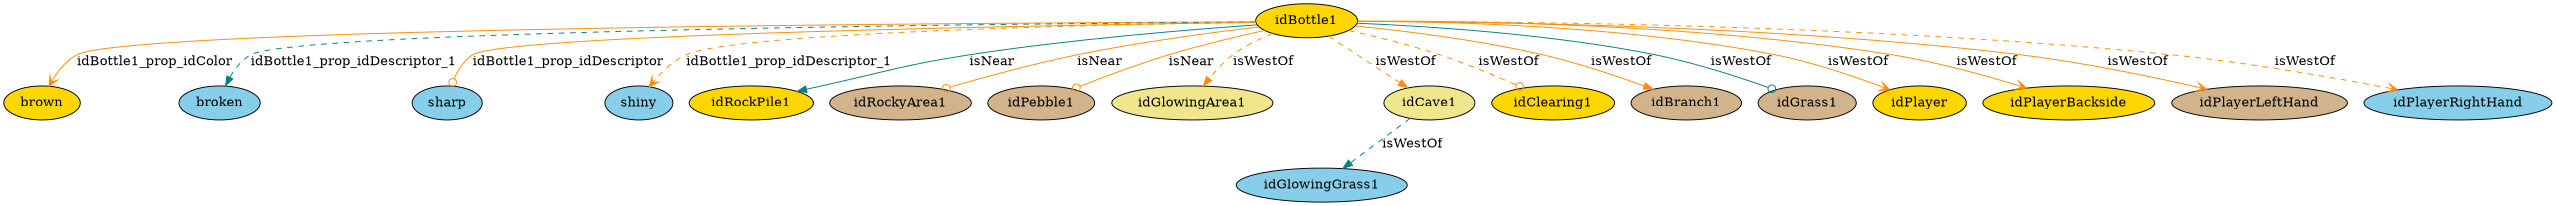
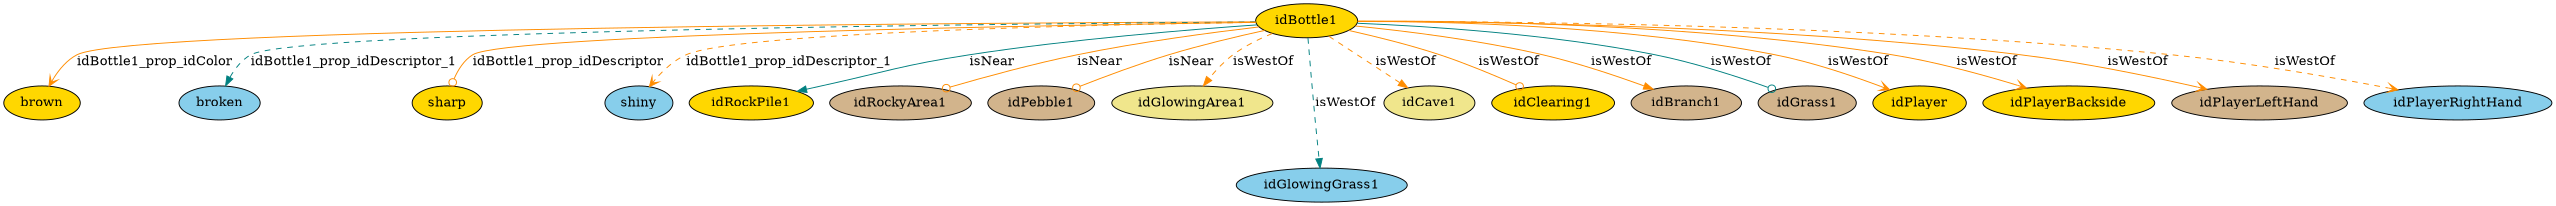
(1434, 53) -> (1434, 53)
(447, 103) -> (447, 103)
(1380, 141) -> (1313, 98)
